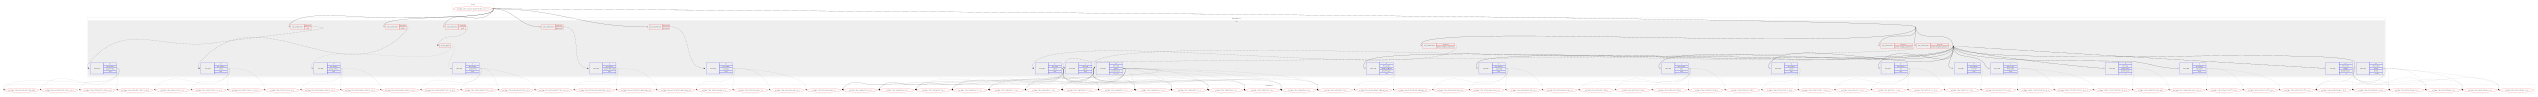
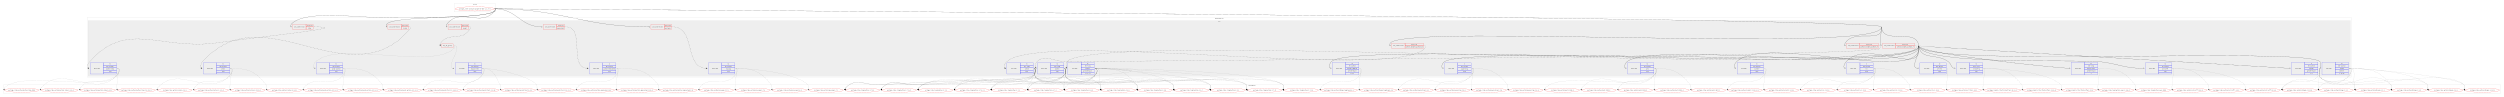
(135, 90) -> (137, 90)
(1299, 90) -> none
